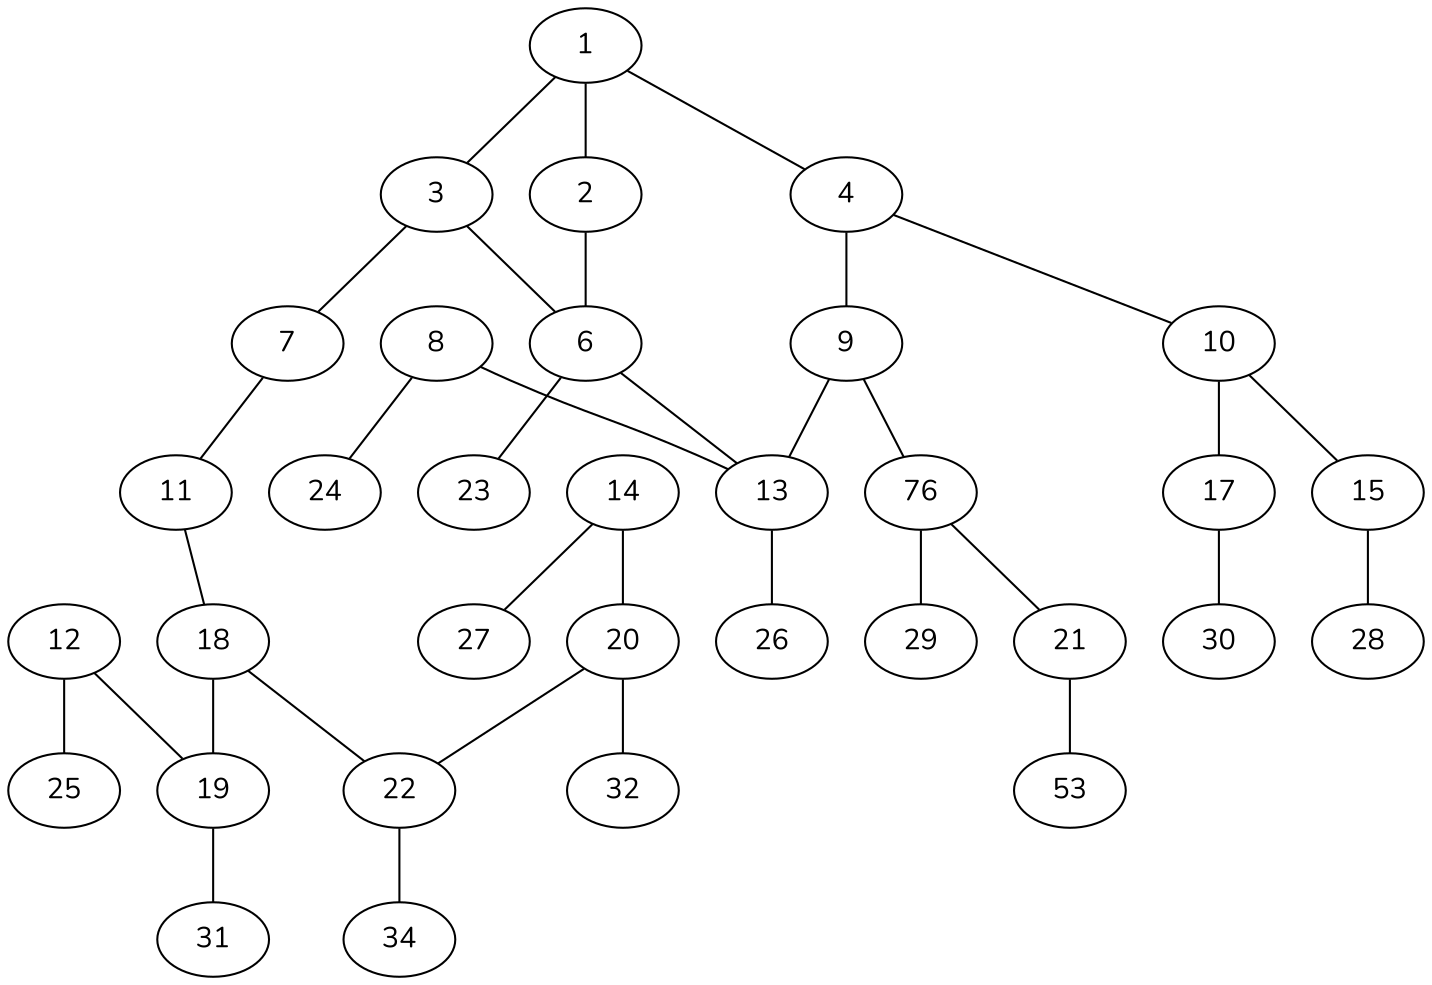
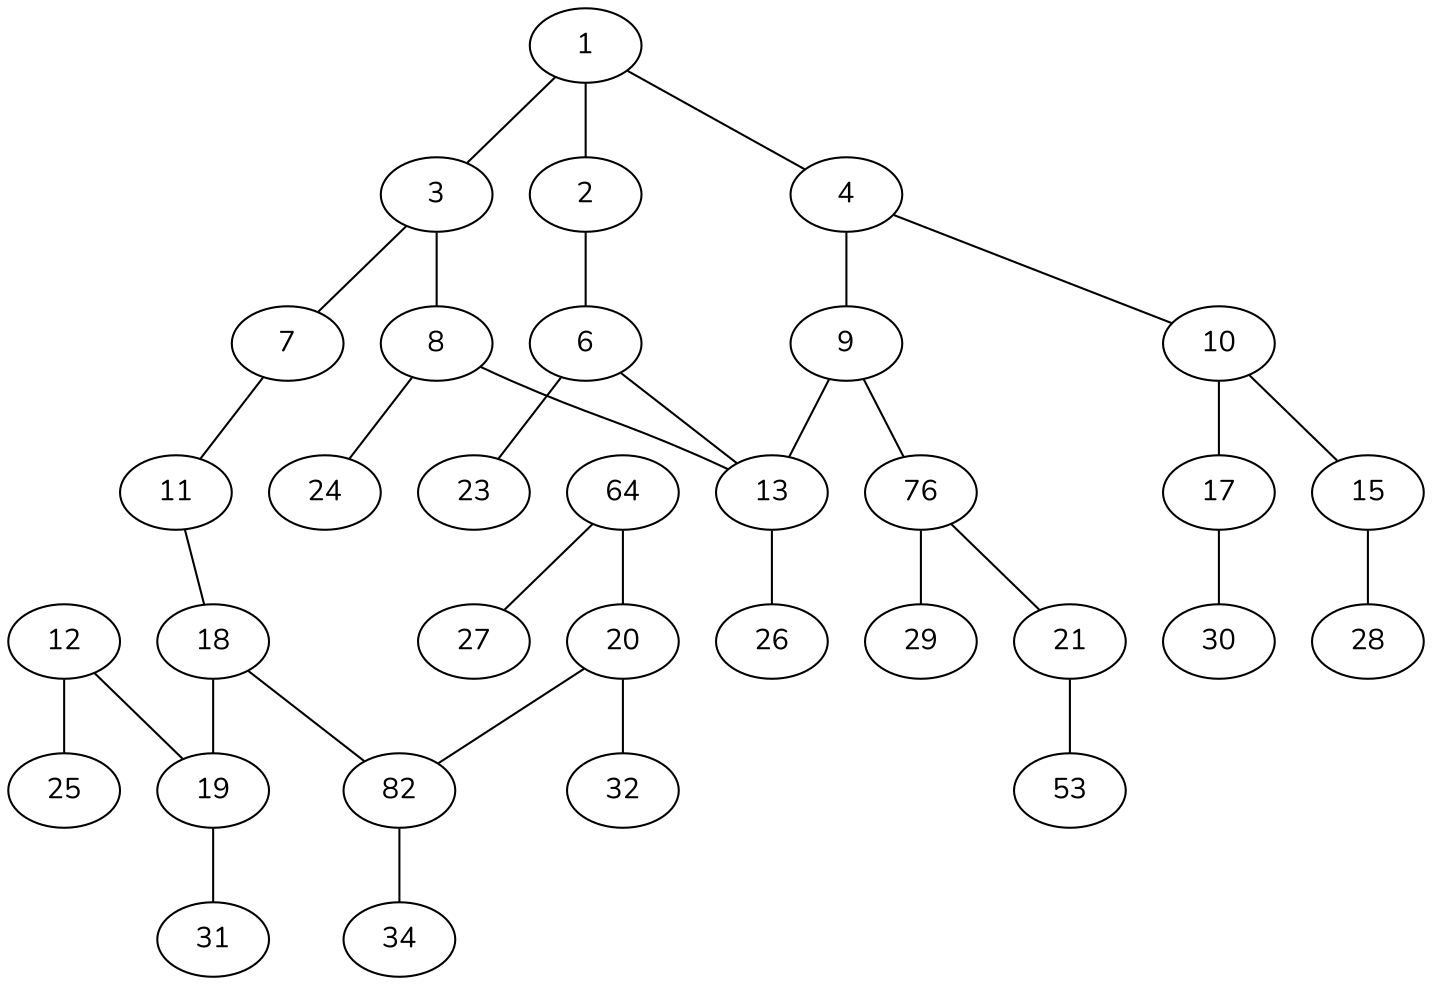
(511, 269) -> (437, 269)
(623, 493) -> (623, 493)
(399, 791) -> (399, 791)
